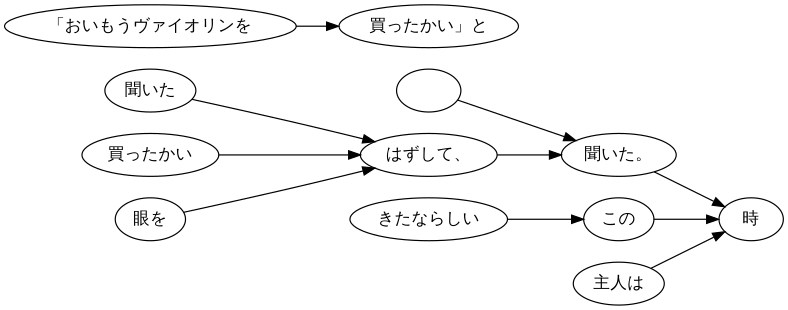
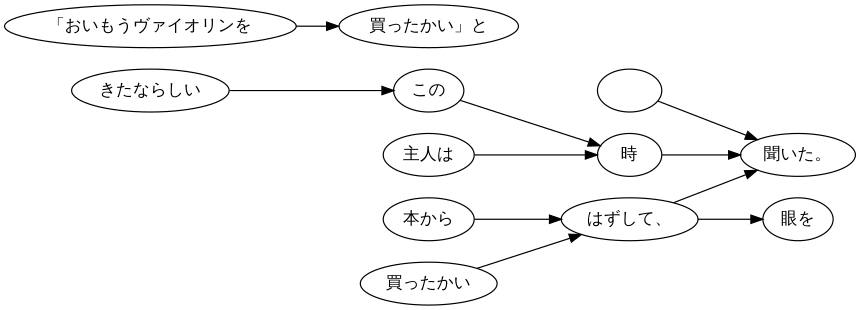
(150, 91) -> (429, 219)
(684, 187) -> (695, 155)
(274, 192) -> (724, 219)
